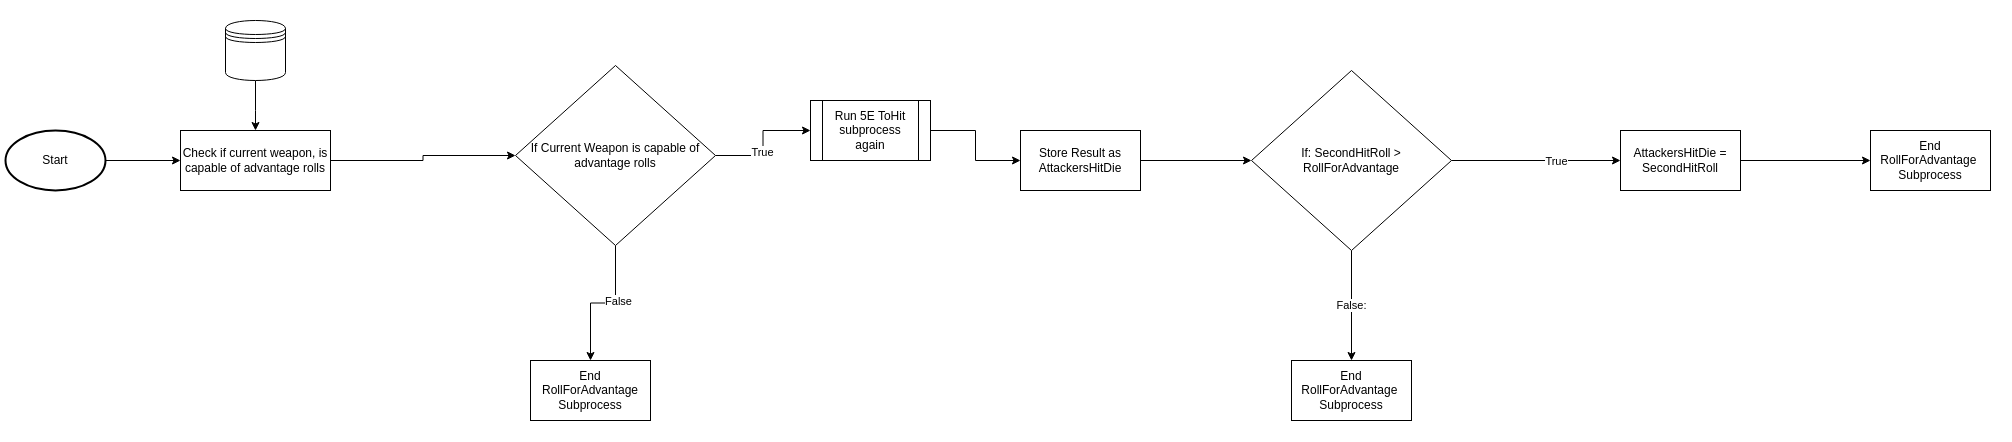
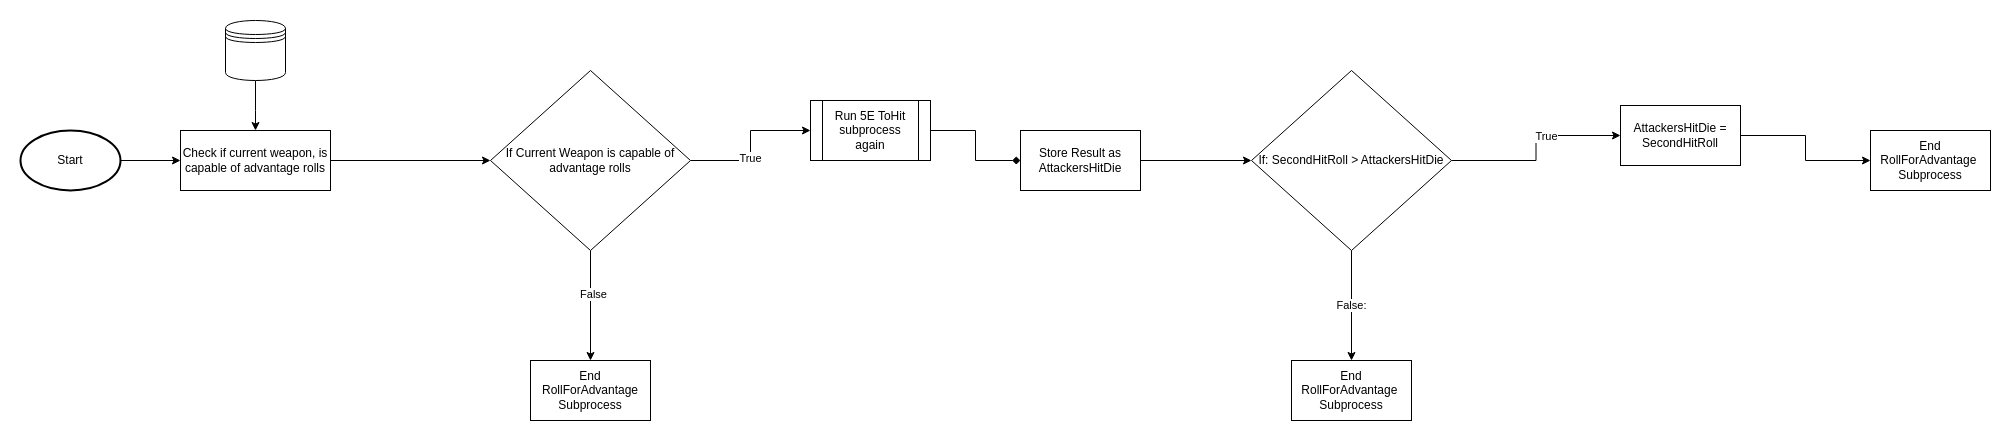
(616, 156) -> (591, 161)
(56, 161) -> (71, 161)
(1012, 161) -> (1012, 161)
(1352, 161) -> (1352, 161)
(1681, 161) -> (1681, 136)
